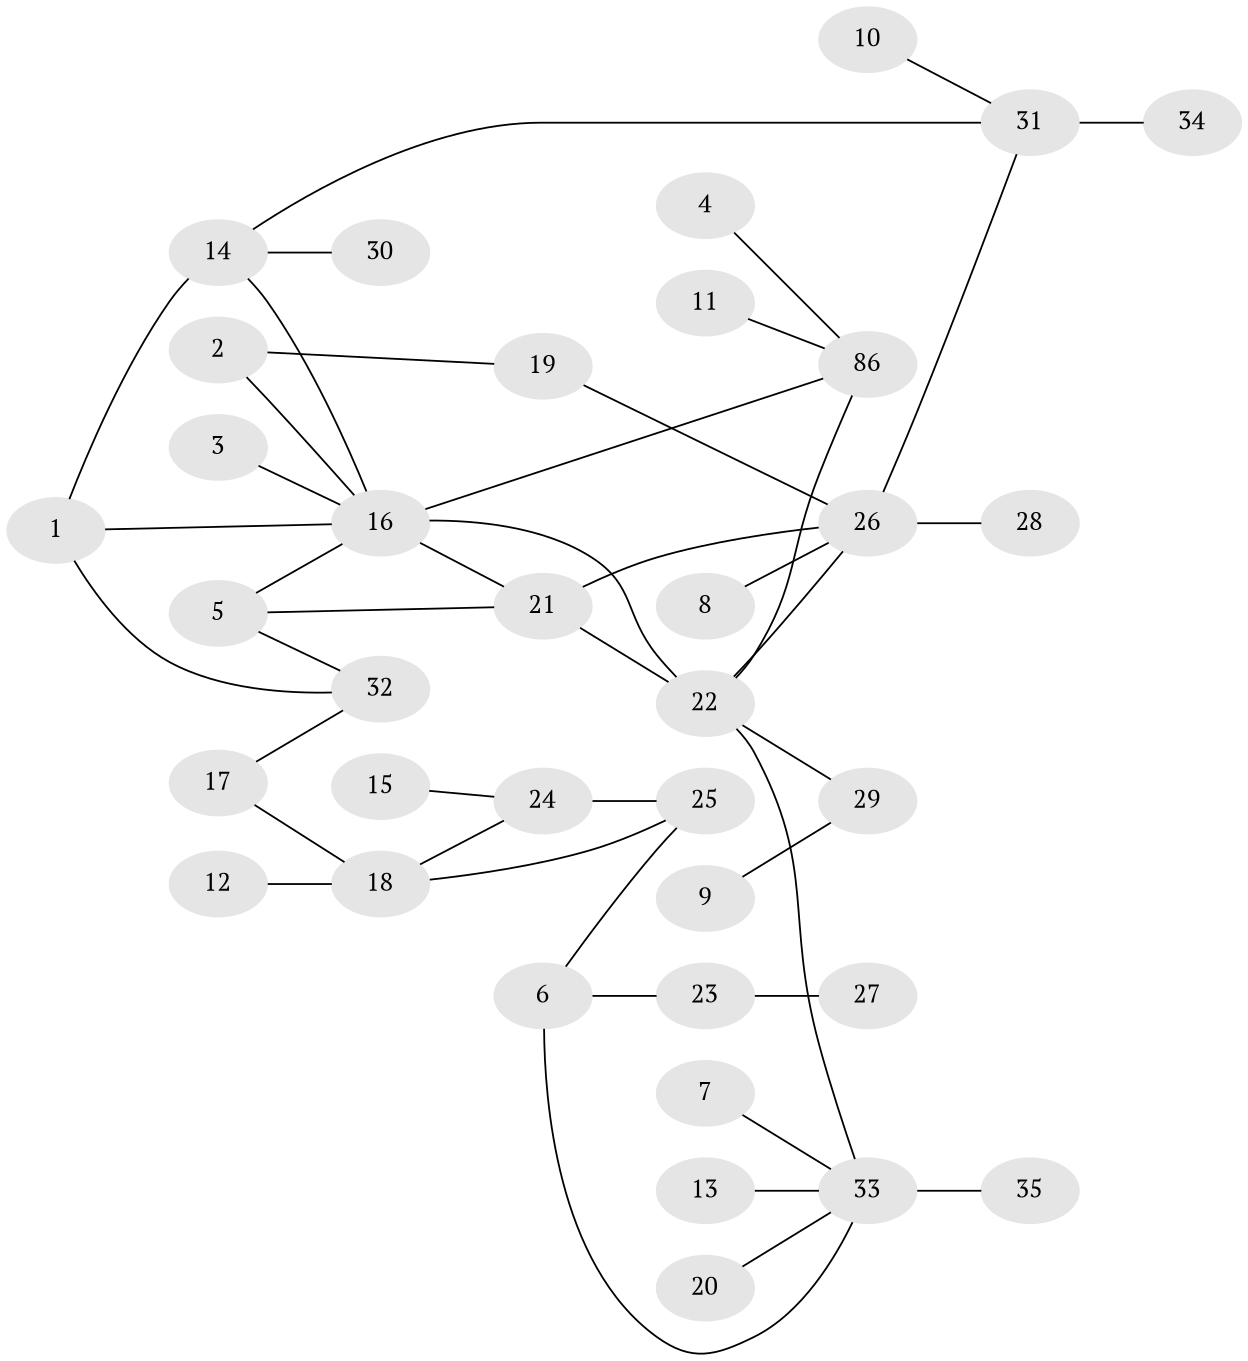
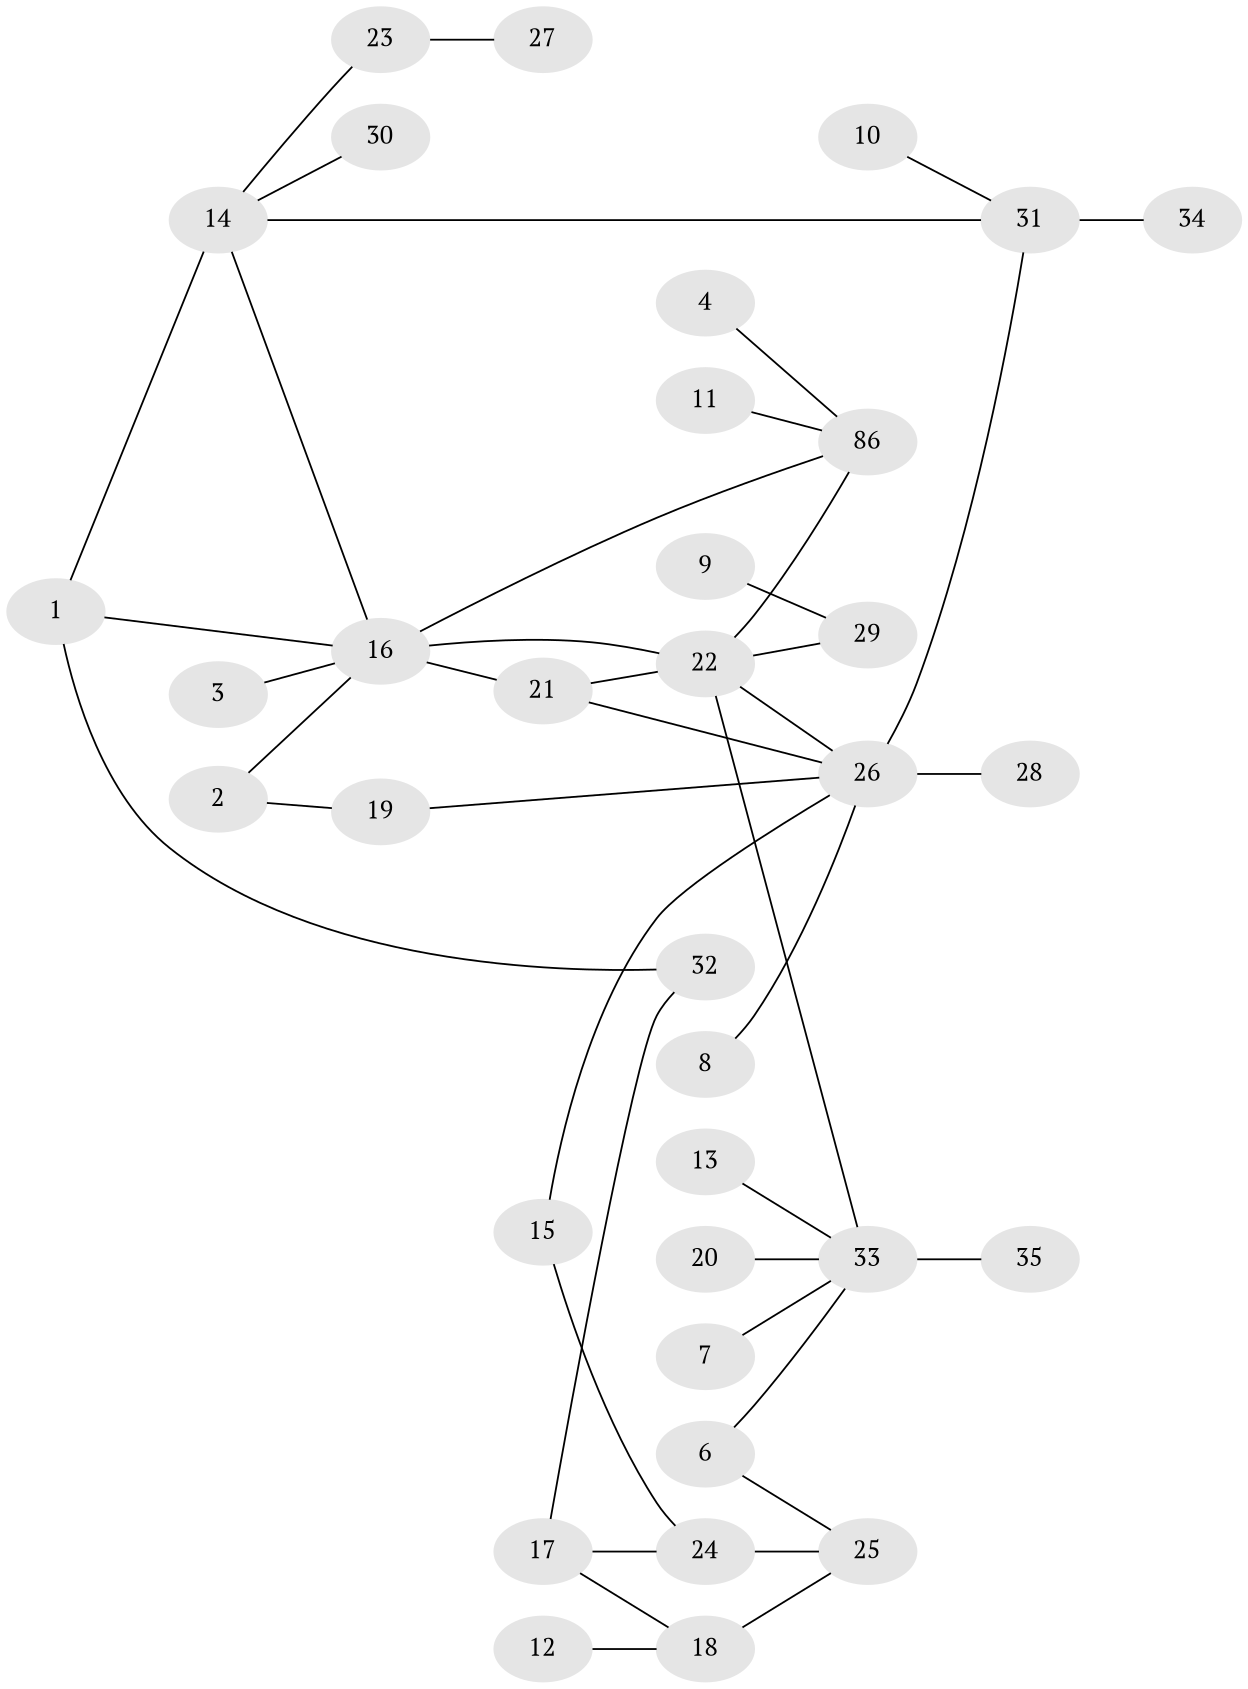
(218, 613) -> none
(462, 842) -> (625, 1552)
none -> (632, 956)
(625, 996) -> (297, 128)
